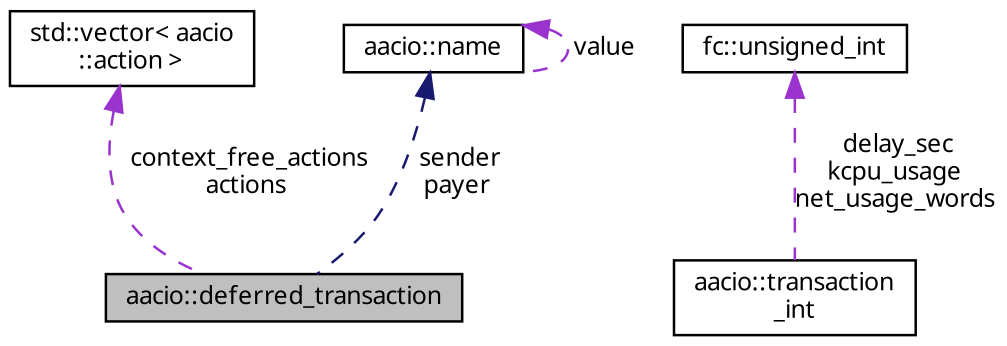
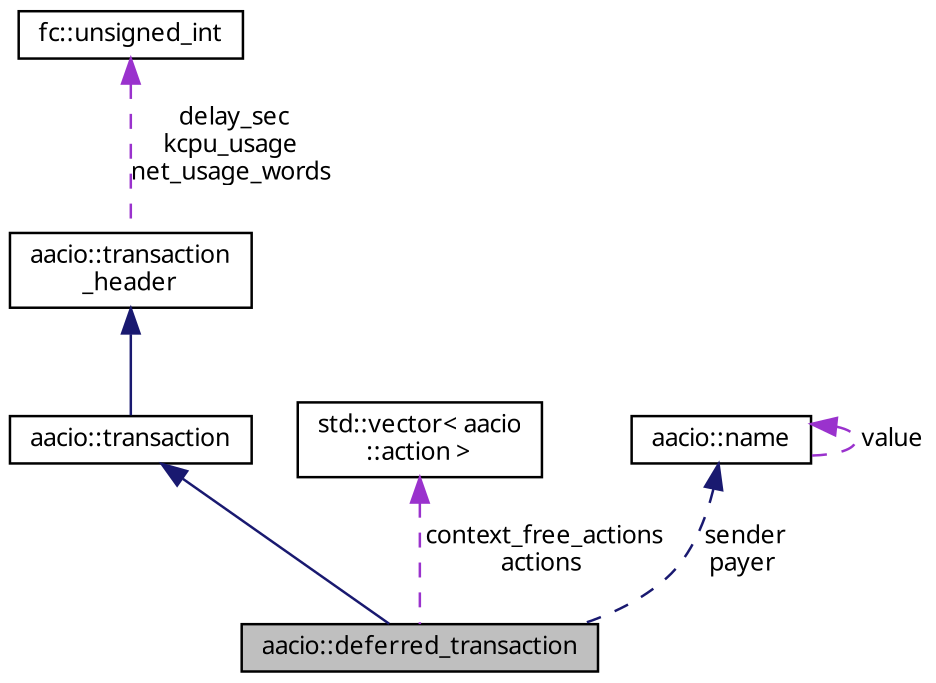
(795, 298) -> (131, 270)
none -> (131, 440)
